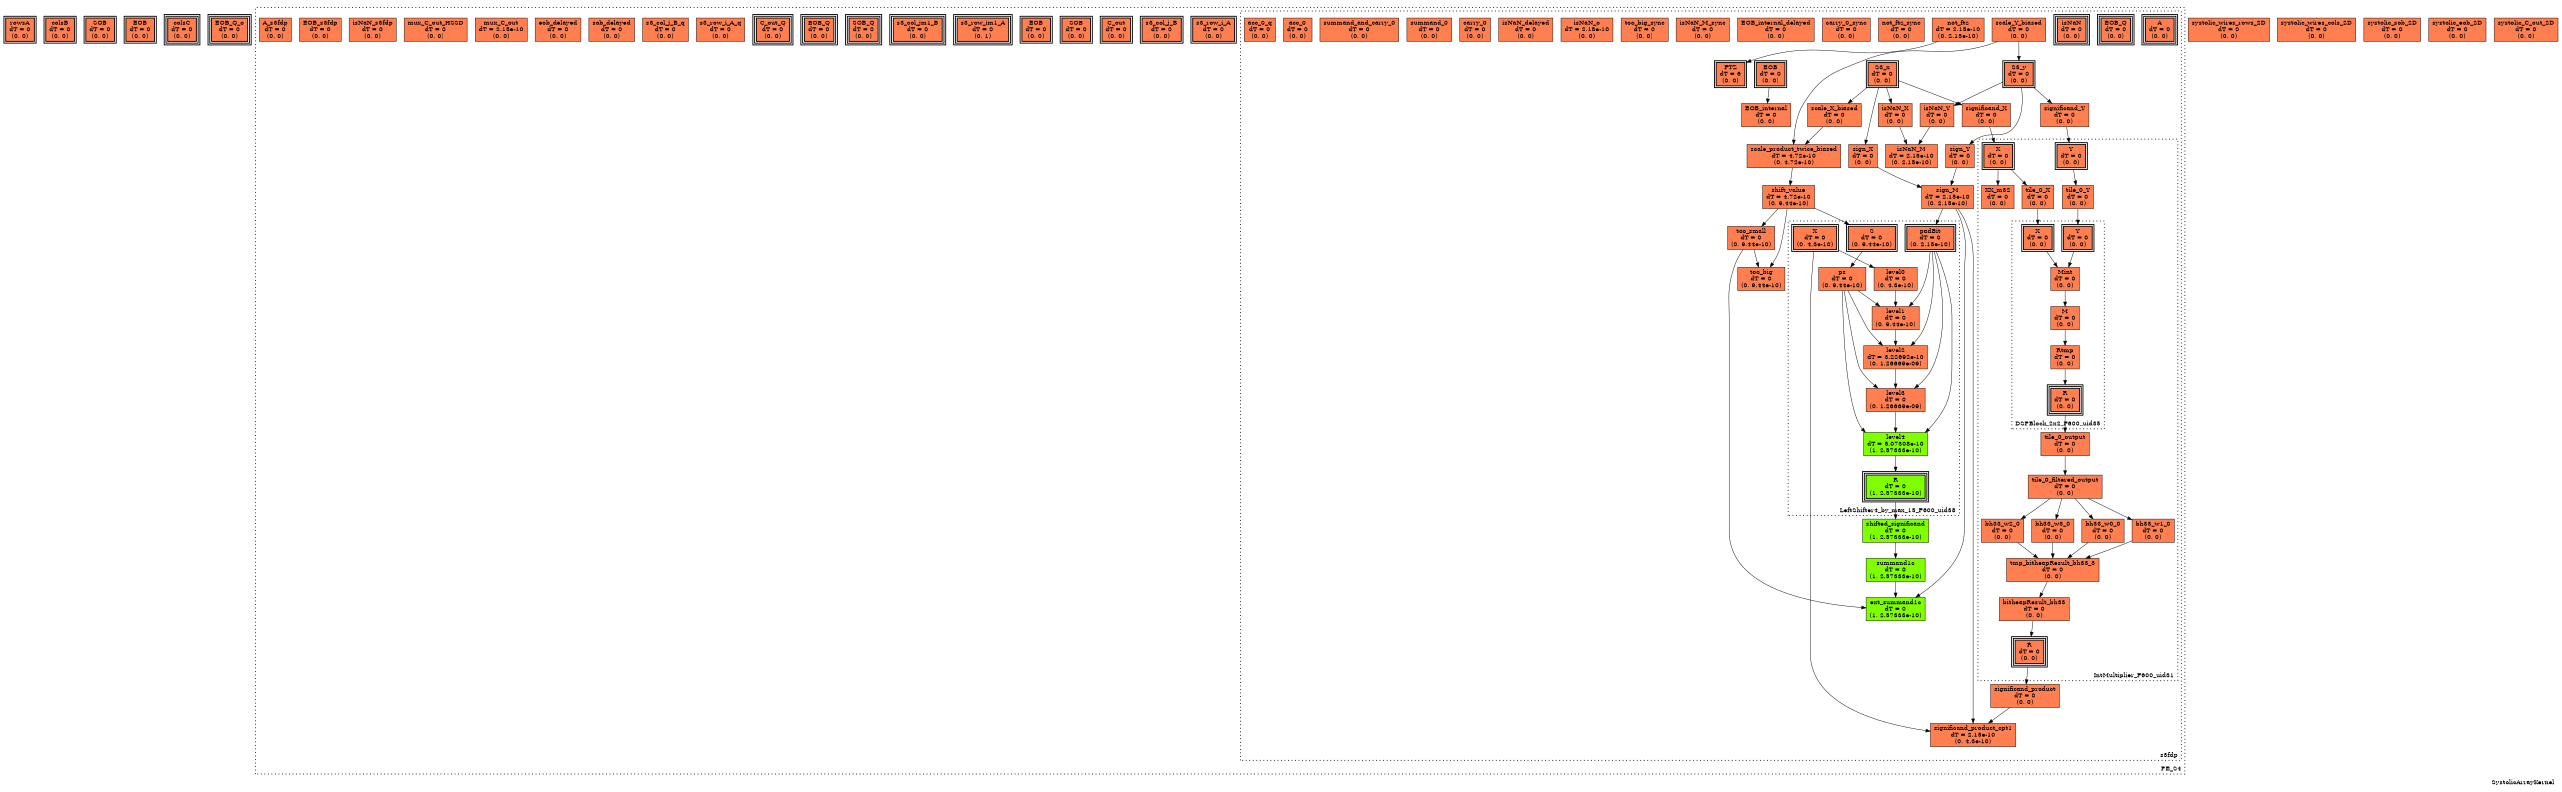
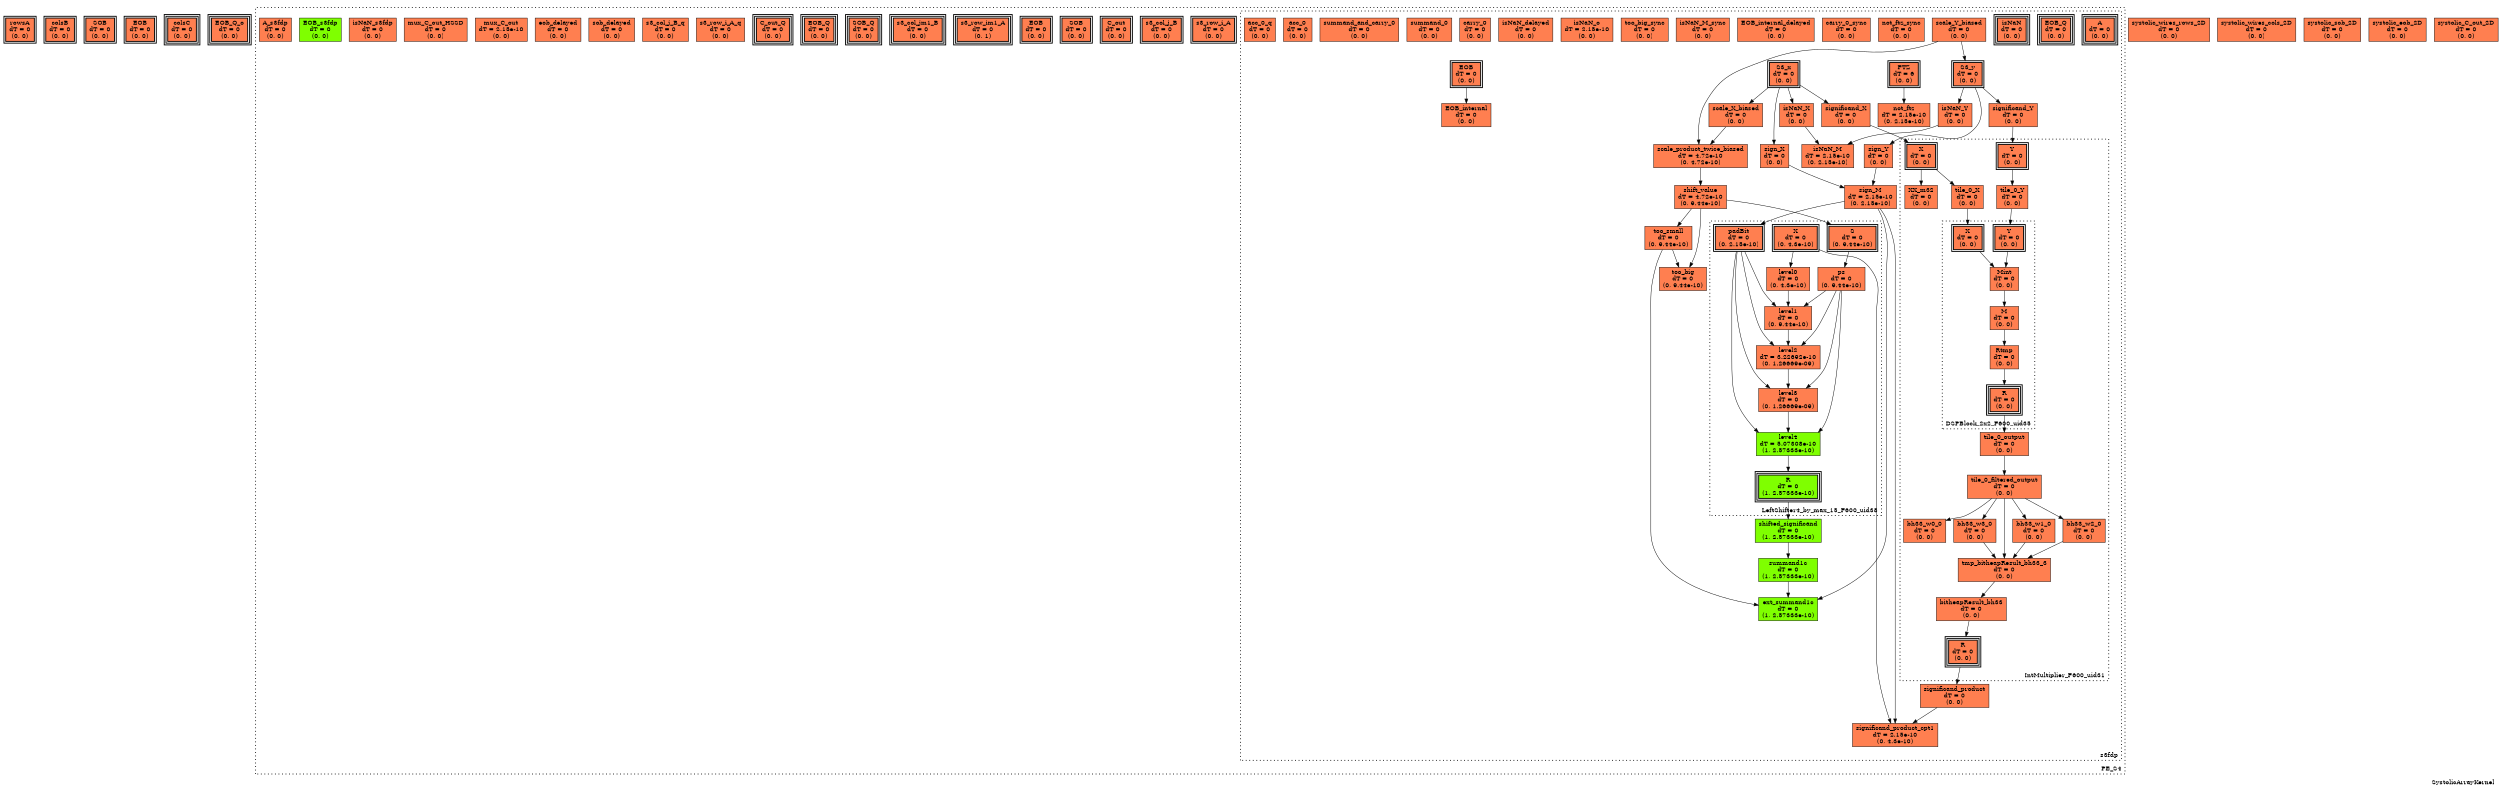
(320, 30) -> (320, 30)
(1844, 52) -> (1904, 93)
(2080, 549) -> (2004, 526)
